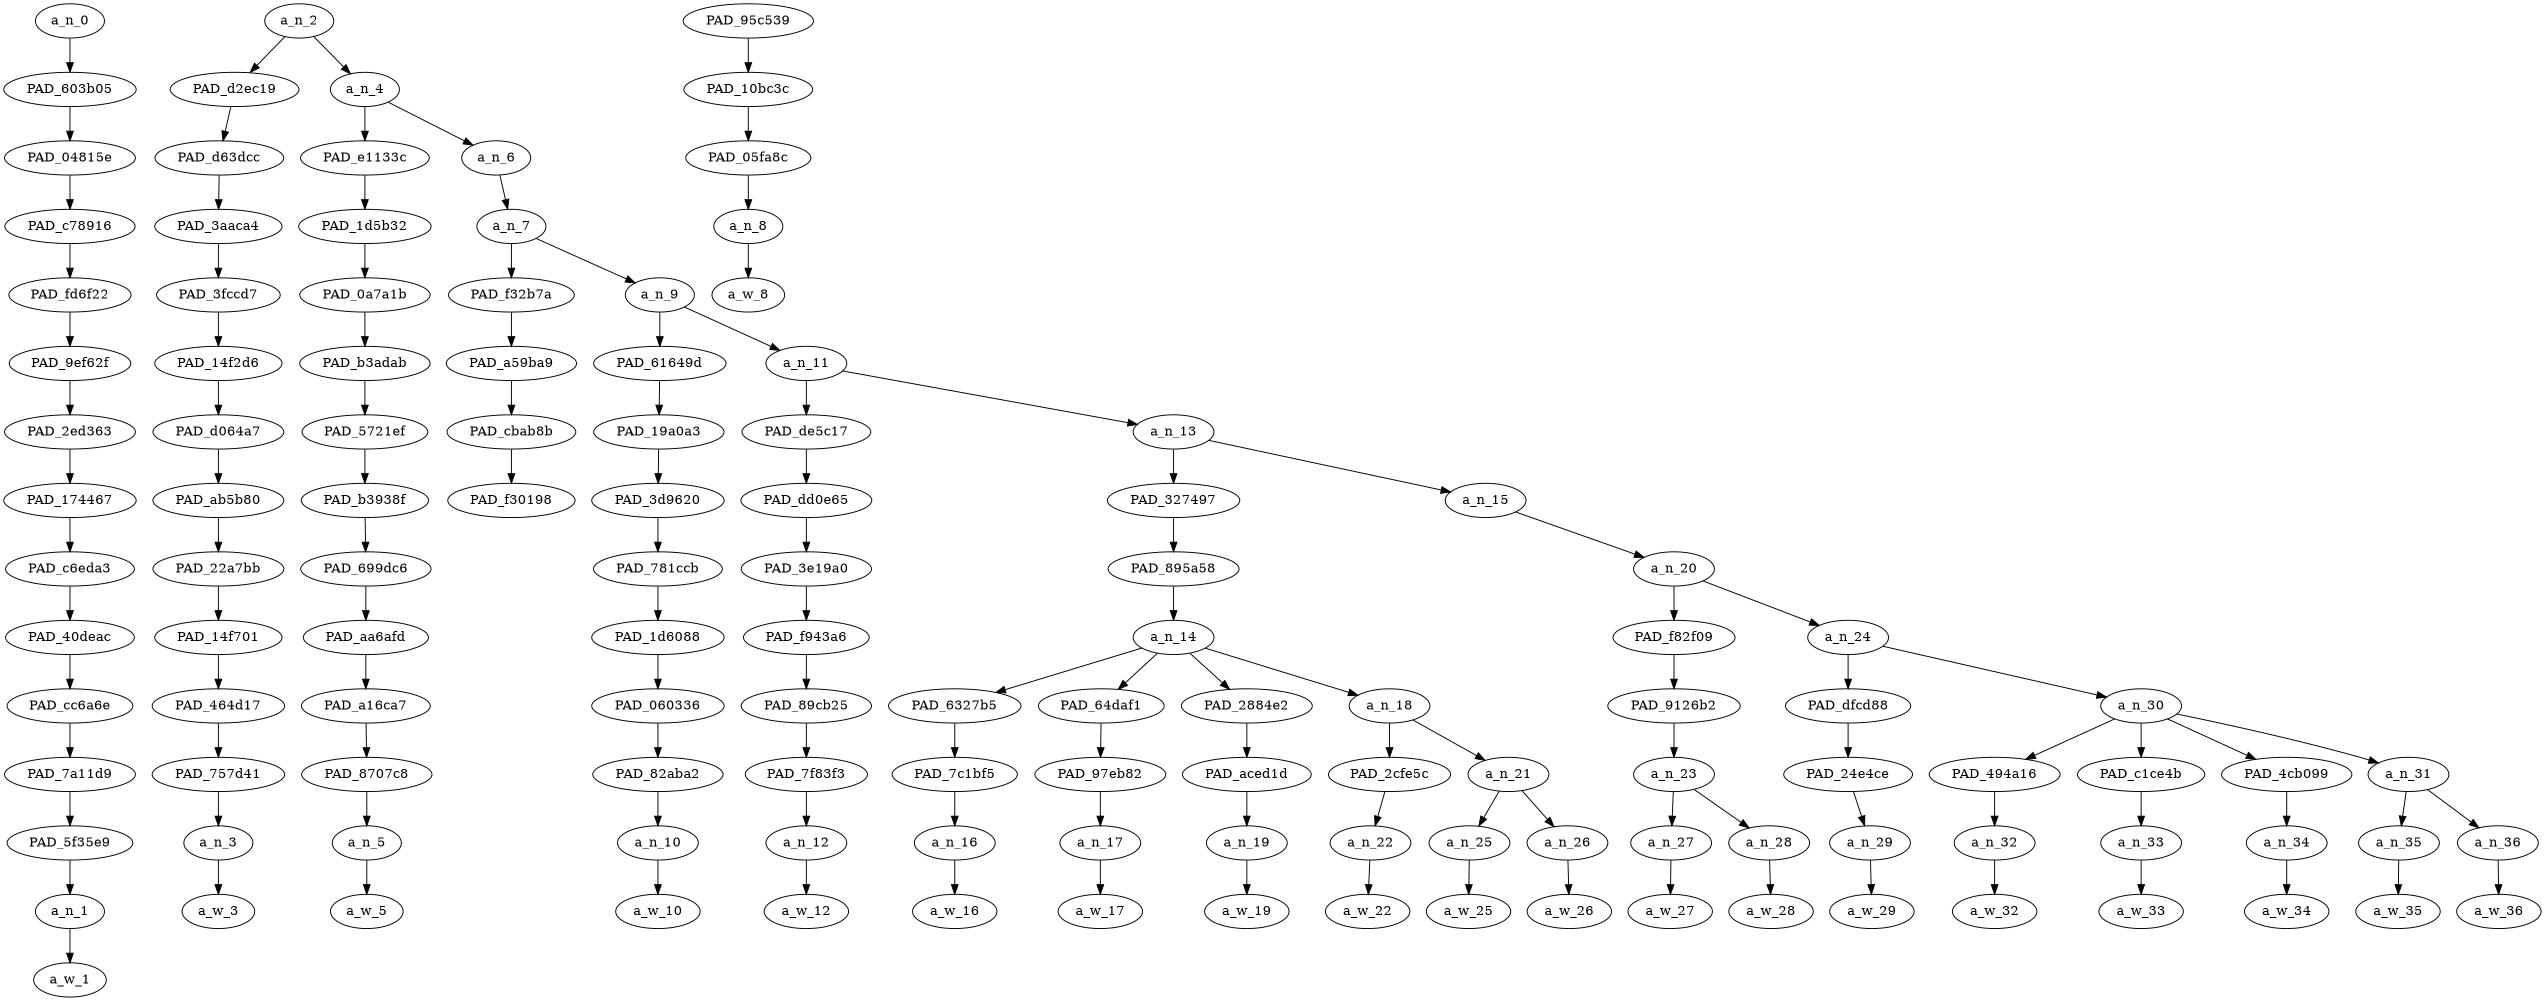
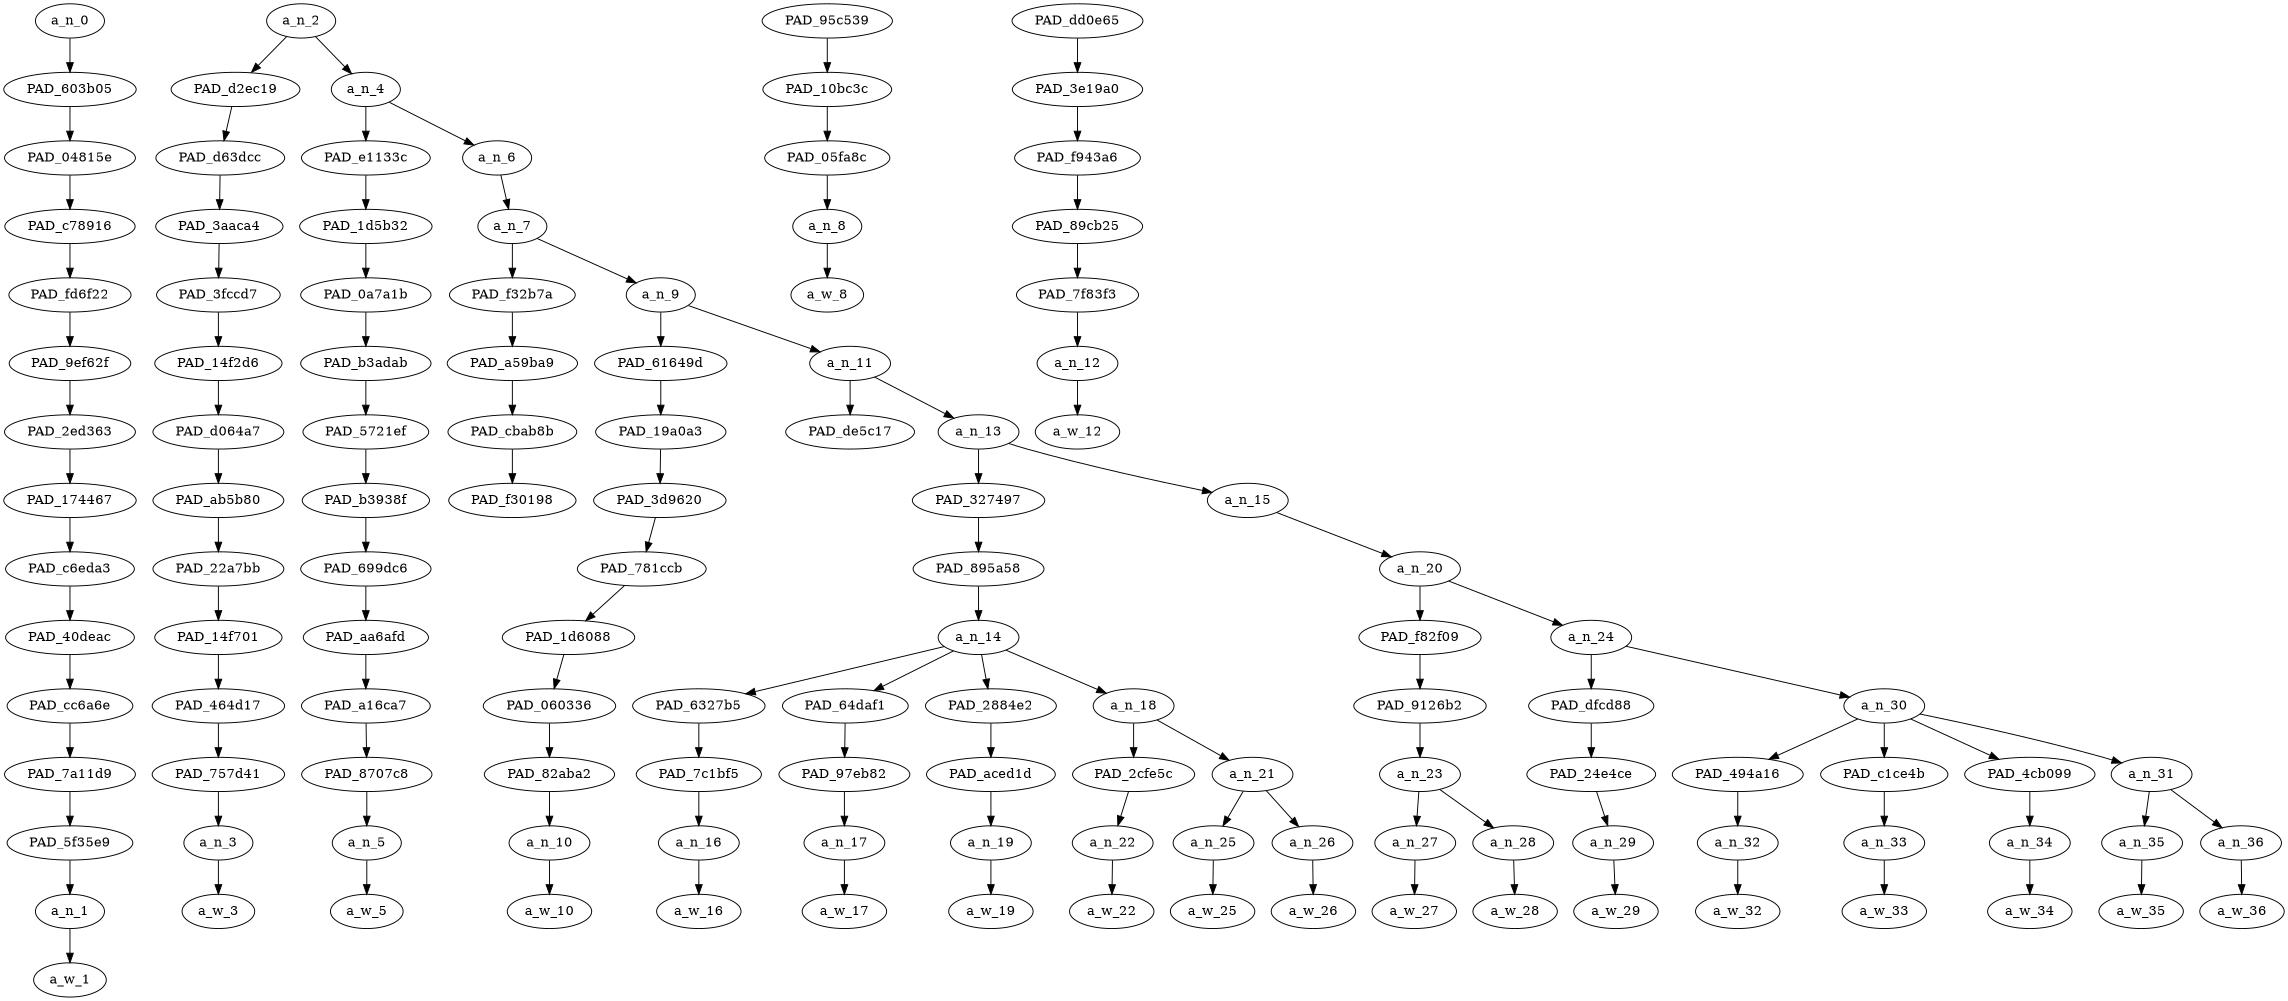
(806, 462) -> none
